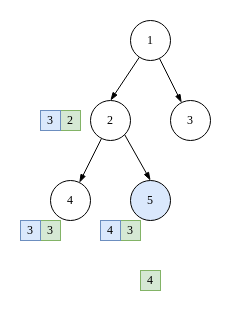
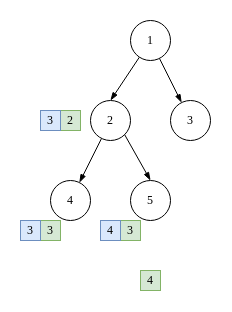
(151, 201) -> (151, 201)
